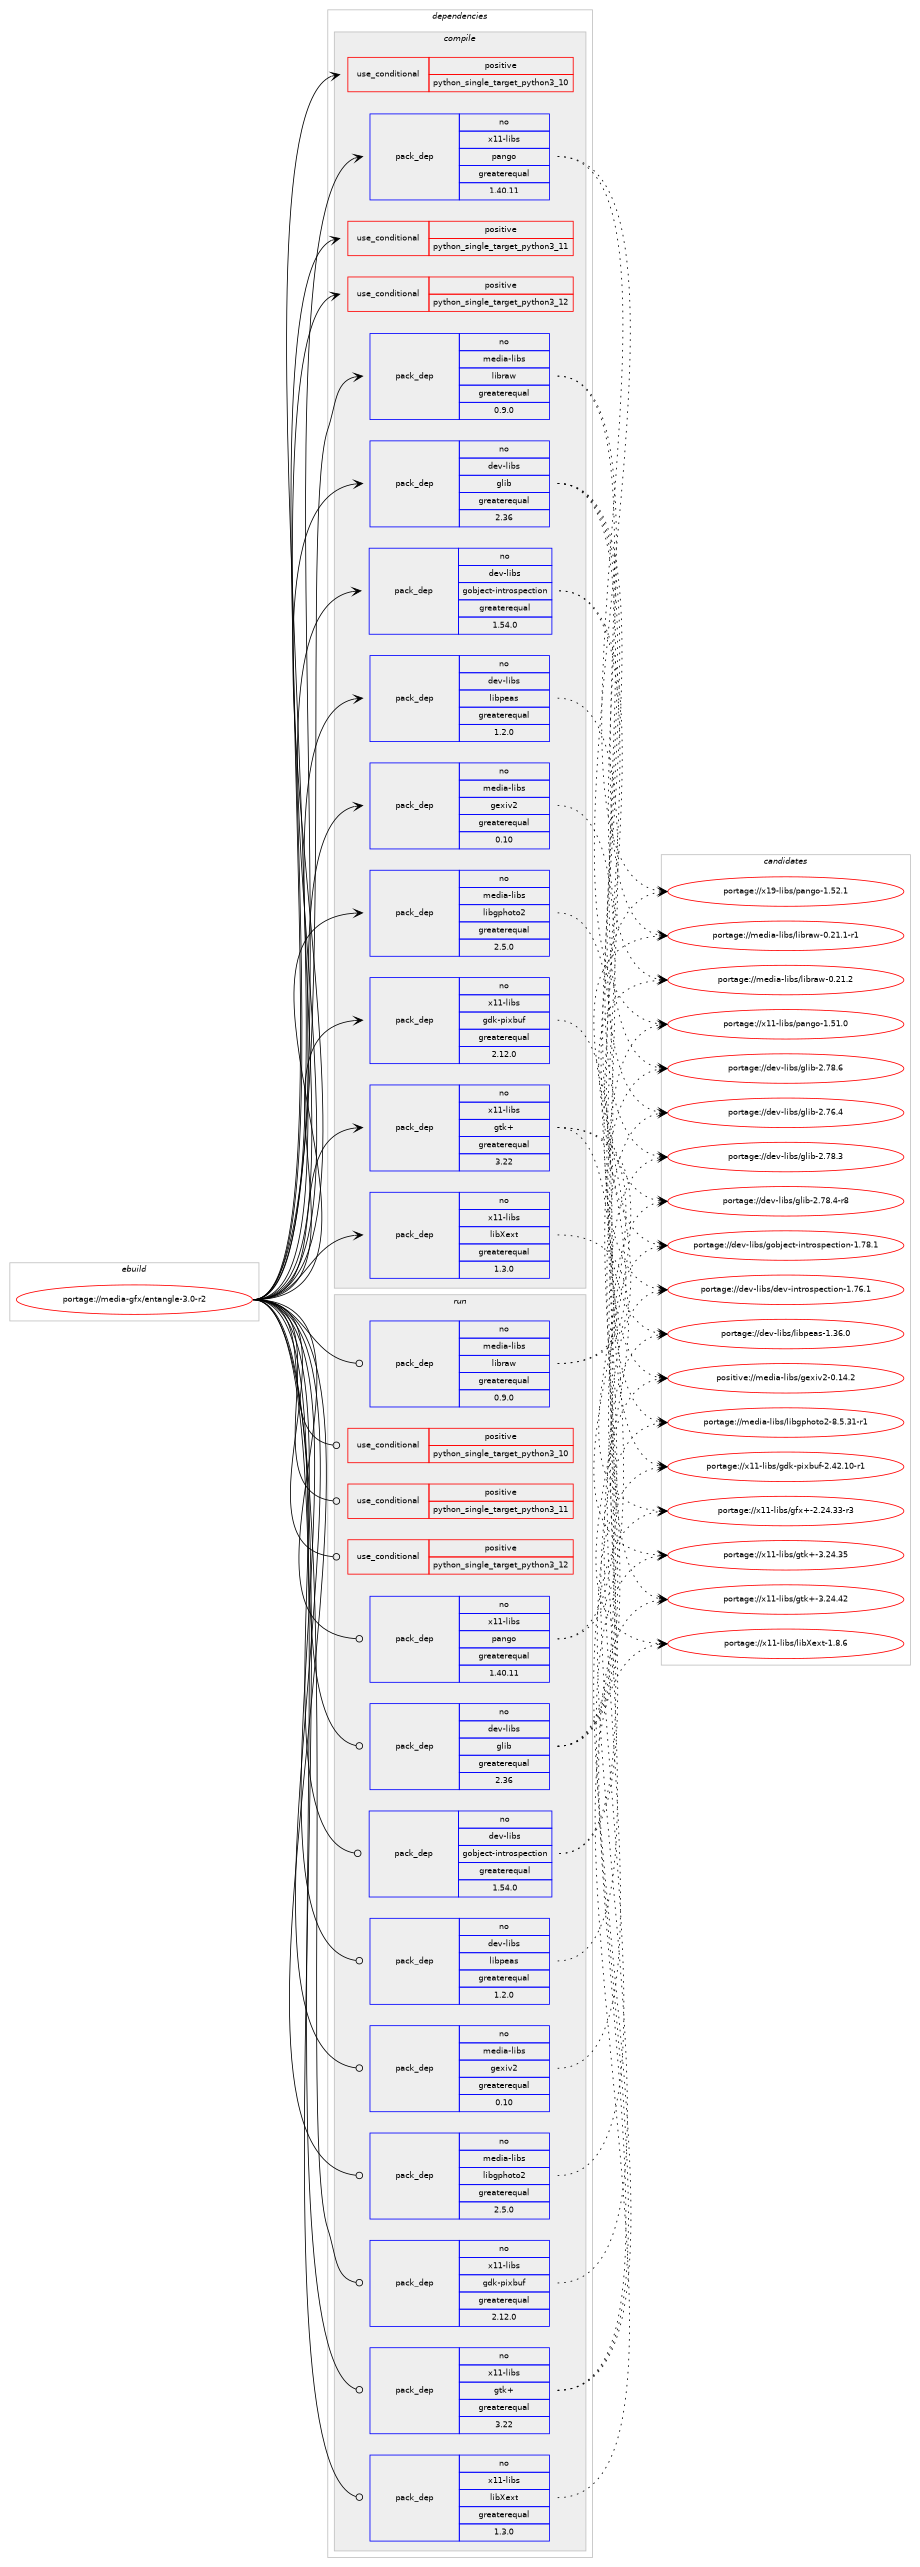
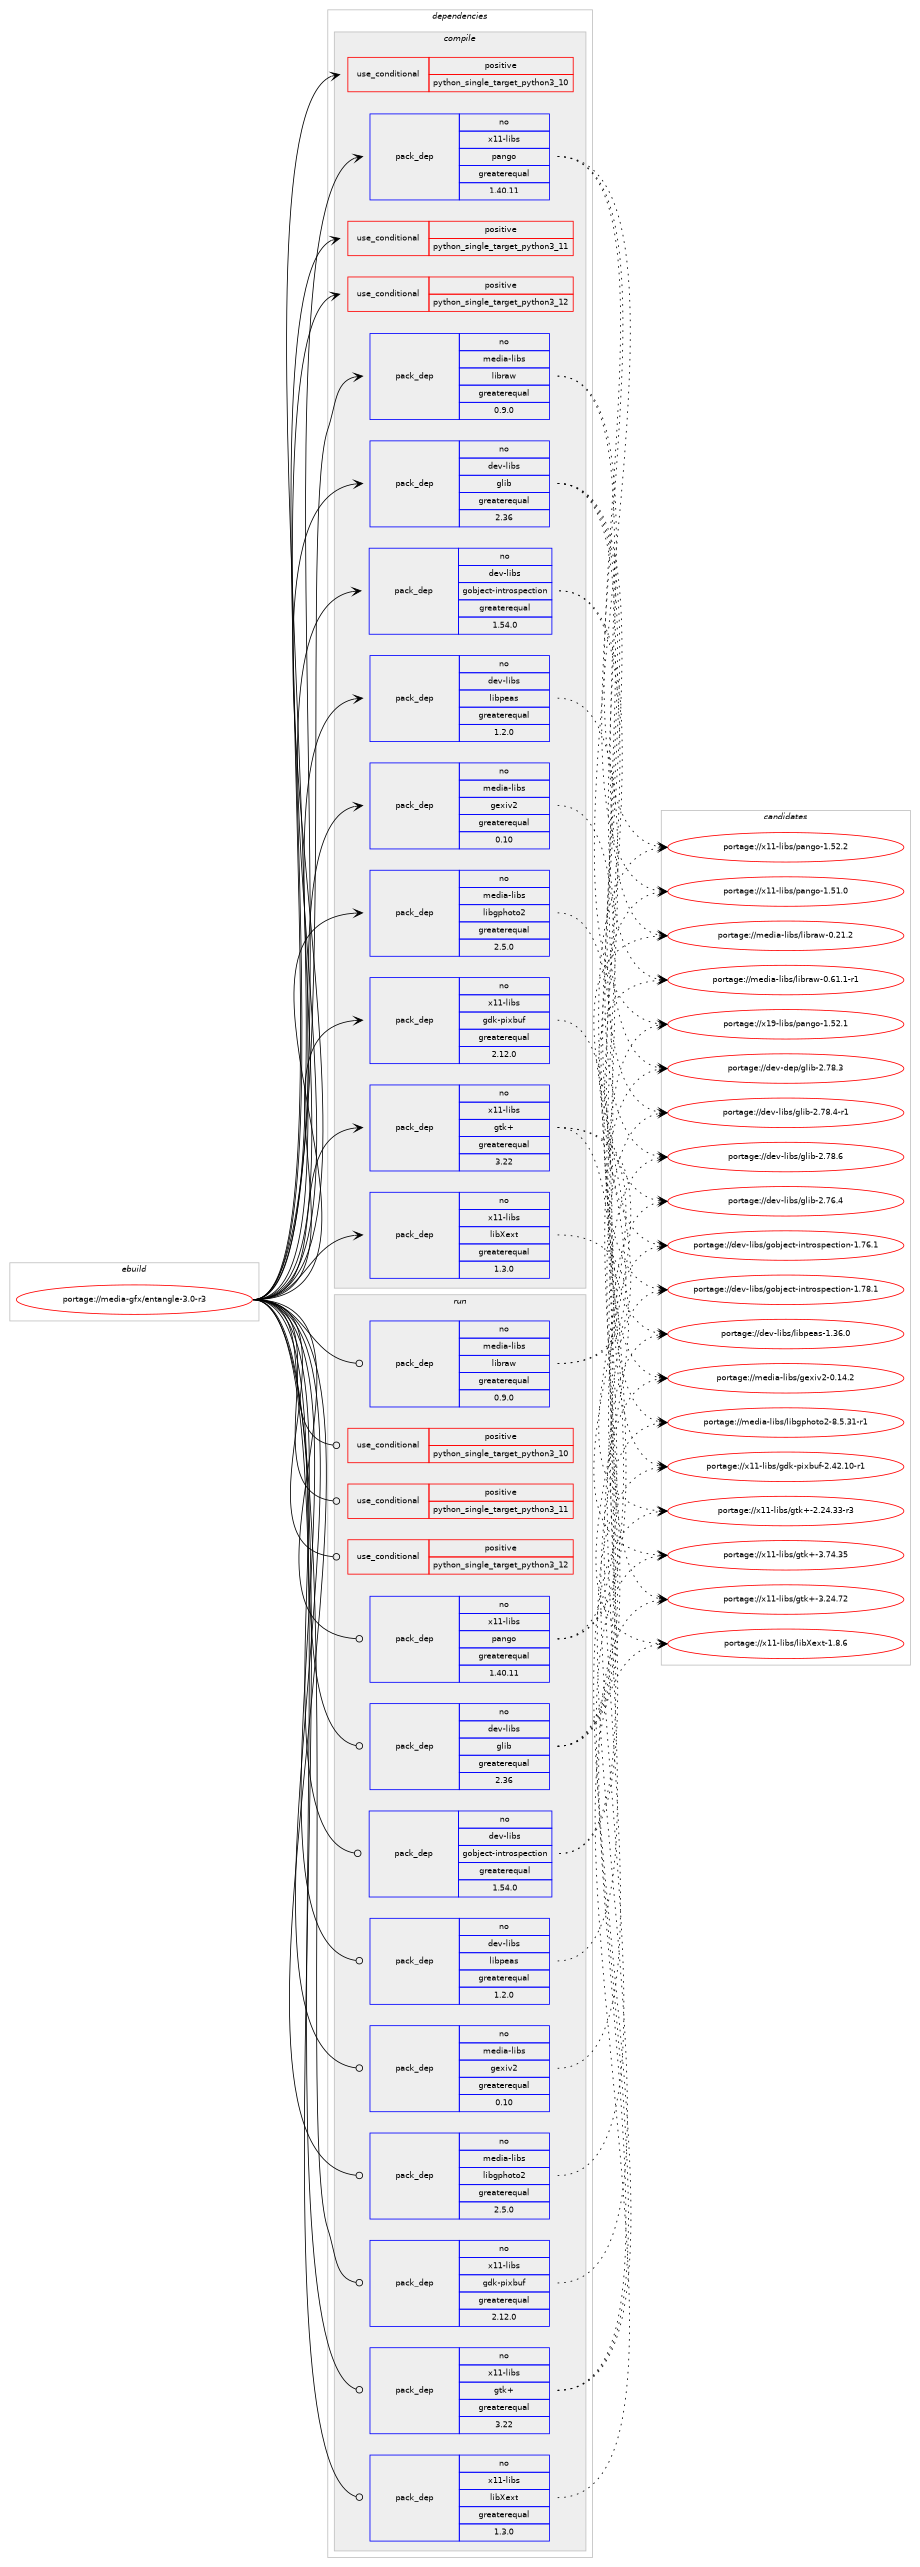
none -> (786, 847)
(786, 936) -> (786, 980)
(786, 1157) -> (786, 1069)
(786, 1201) -> (786, 1113)
(786, 1290) -> (786, 1246)
(134, 1300) -> (134, 1300)
(786, 1378) -> (786, 1378)
(786, 1511) -> (786, 1511)
(786, 1555) -> (786, 1555)
(786, 1600) -> (786, 1600)
